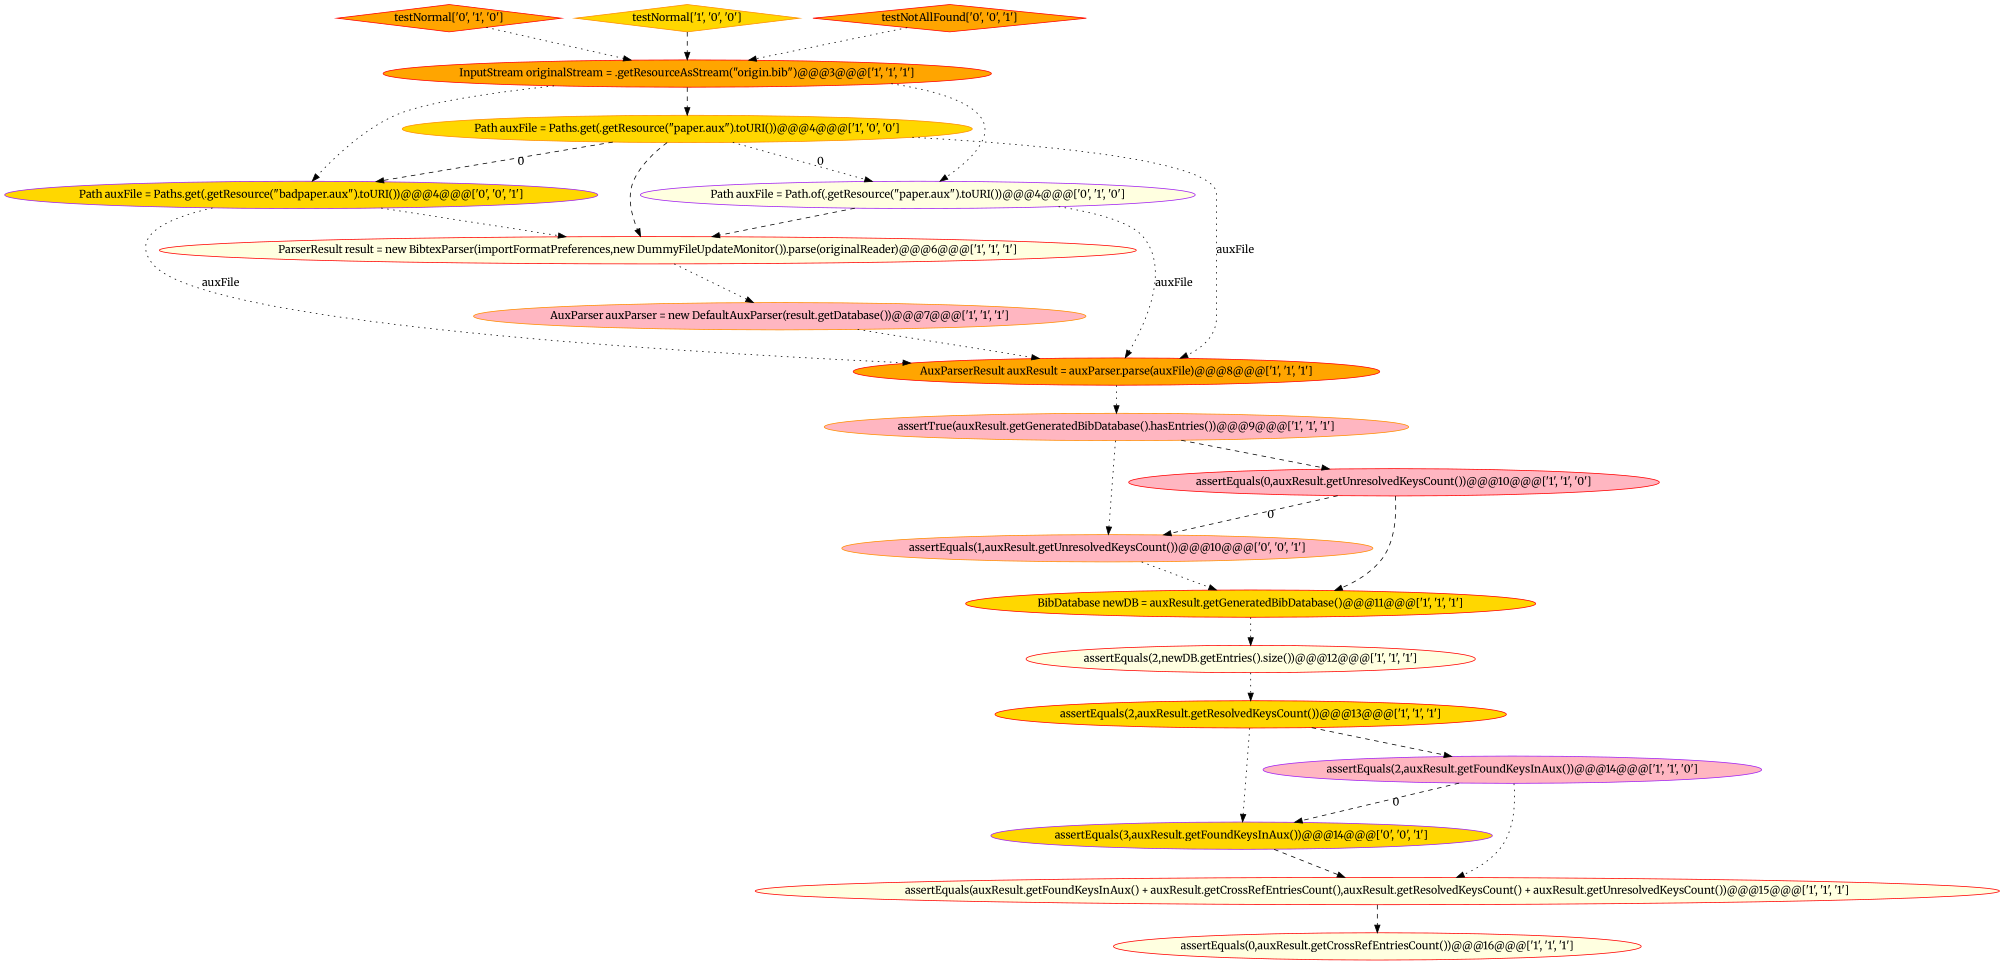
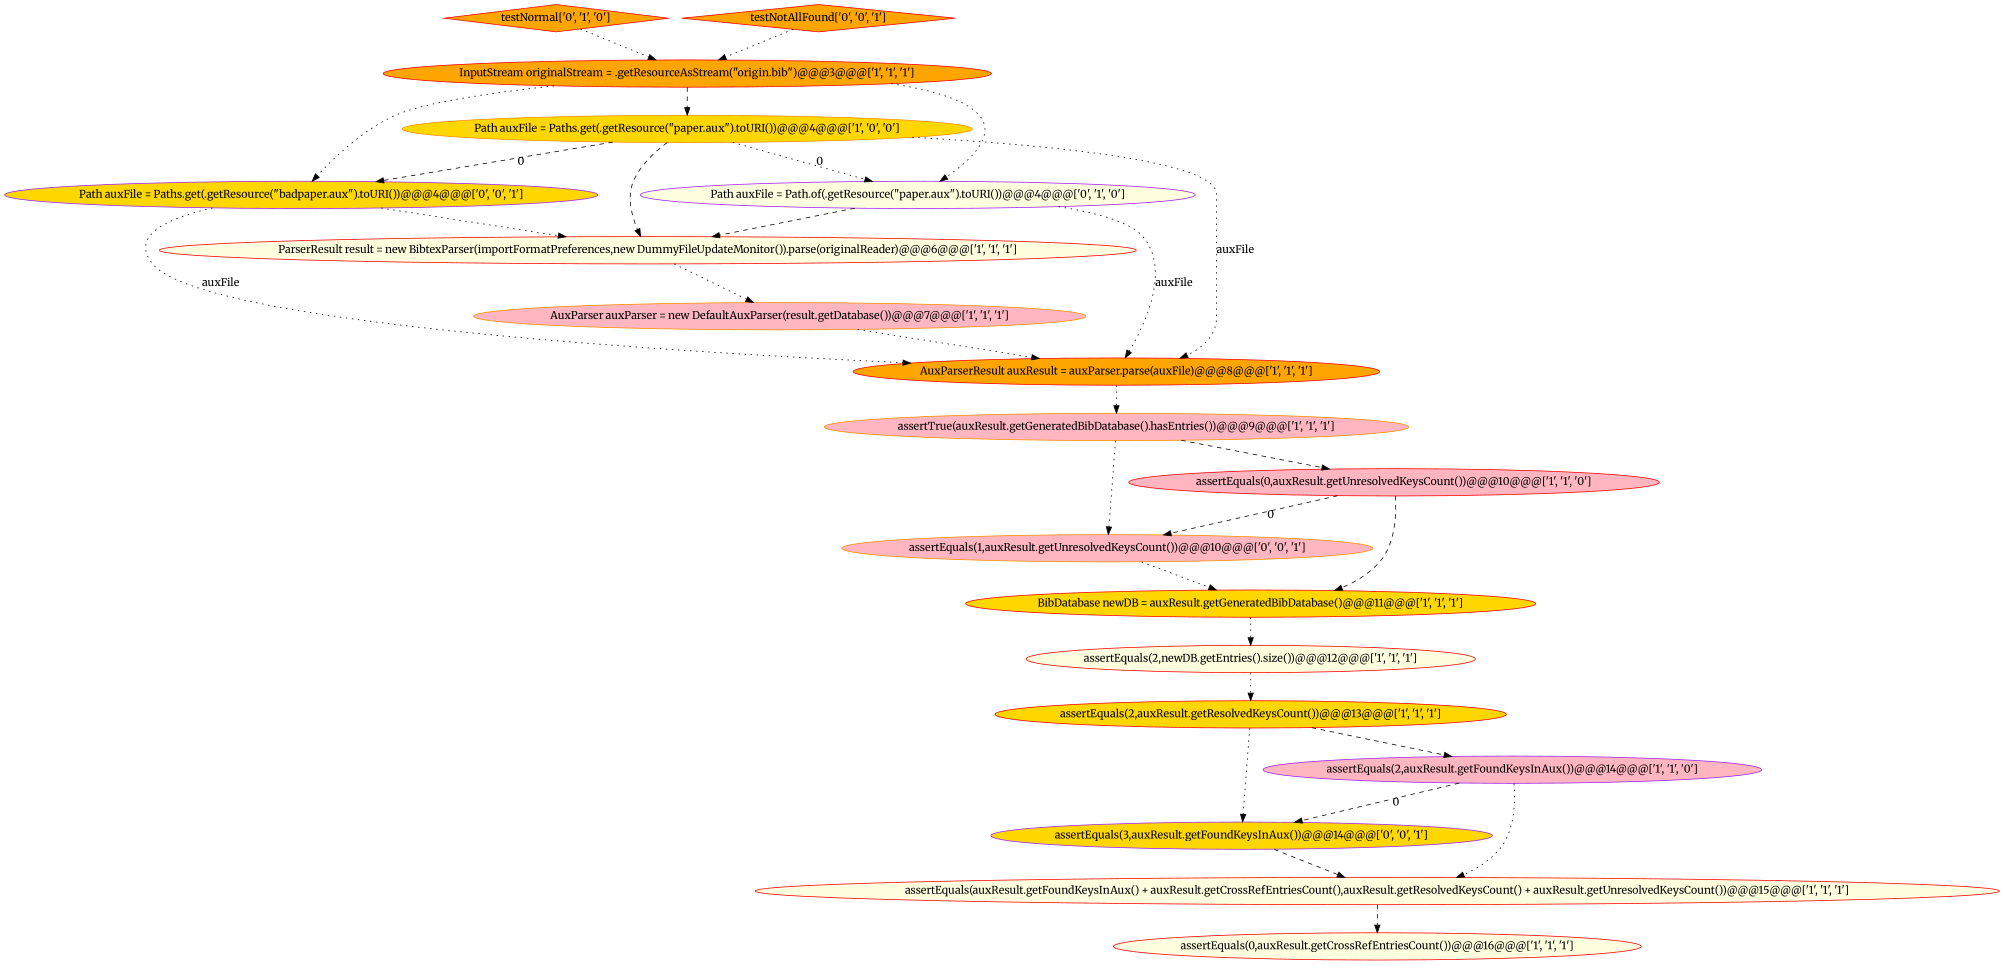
(687, 18) -> none
